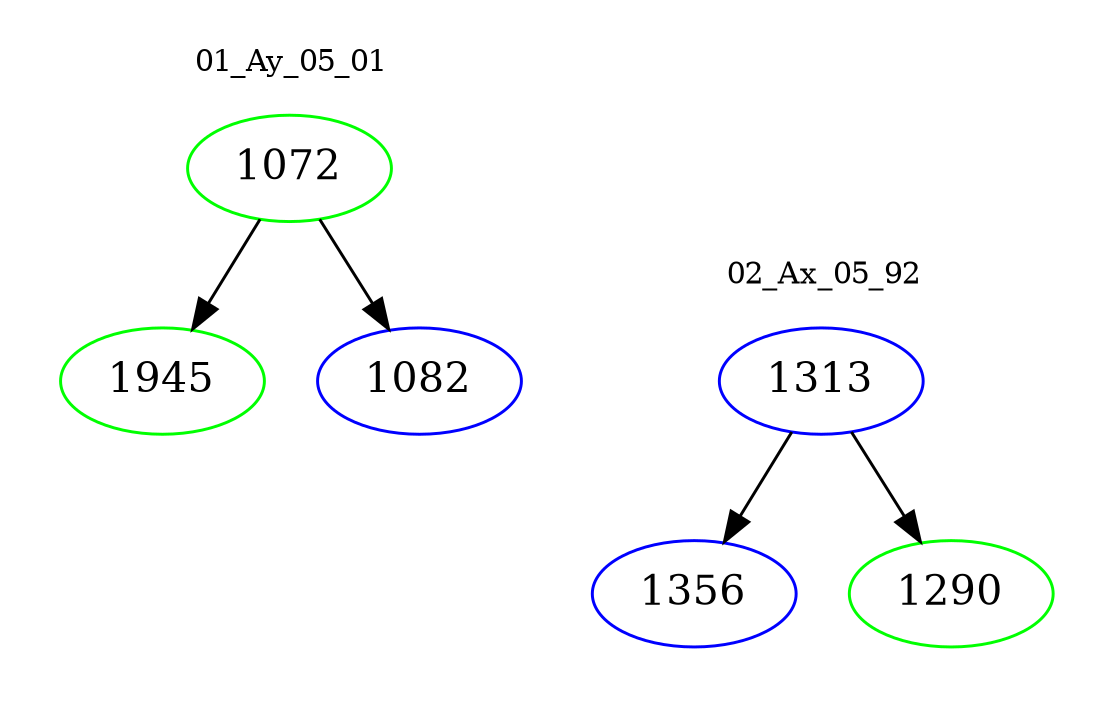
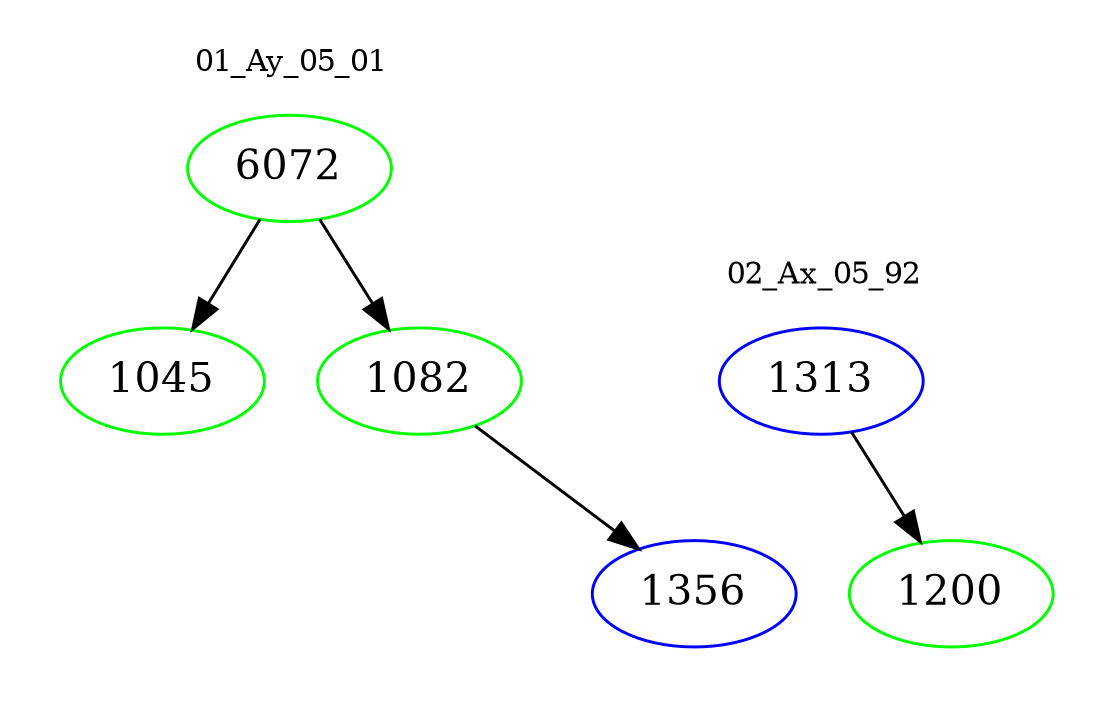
(290, 168) -> (290, 168)
(162, 381) -> (162, 381)
(419, 381) -> (419, 381)
(766, 474) -> (545, 479)
(951, 594) -> (951, 594)
